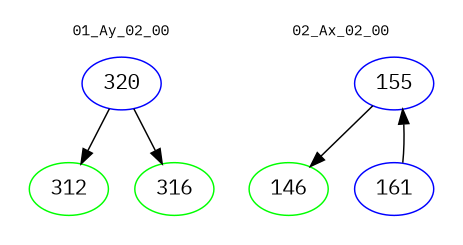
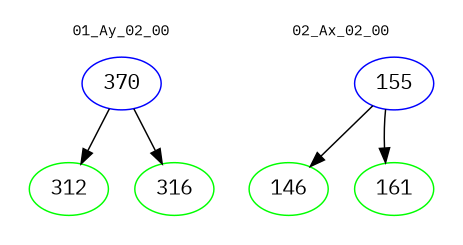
(122, 84) -> (122, 84)
(404, 144) -> (384, 129)
(394, 189) -> (394, 189)
